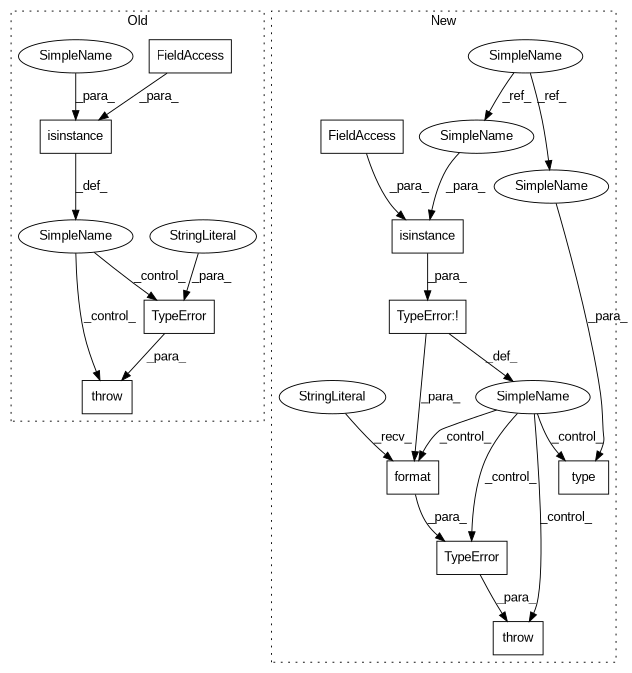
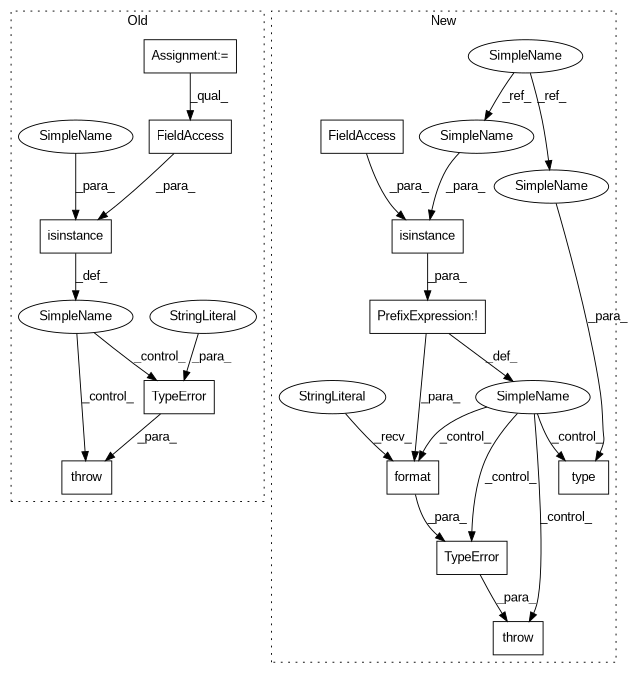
none -> (190, 56)
(428, 317) -> (428, 317)
